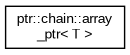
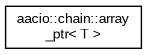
(65, 27) -> (74, 27)
